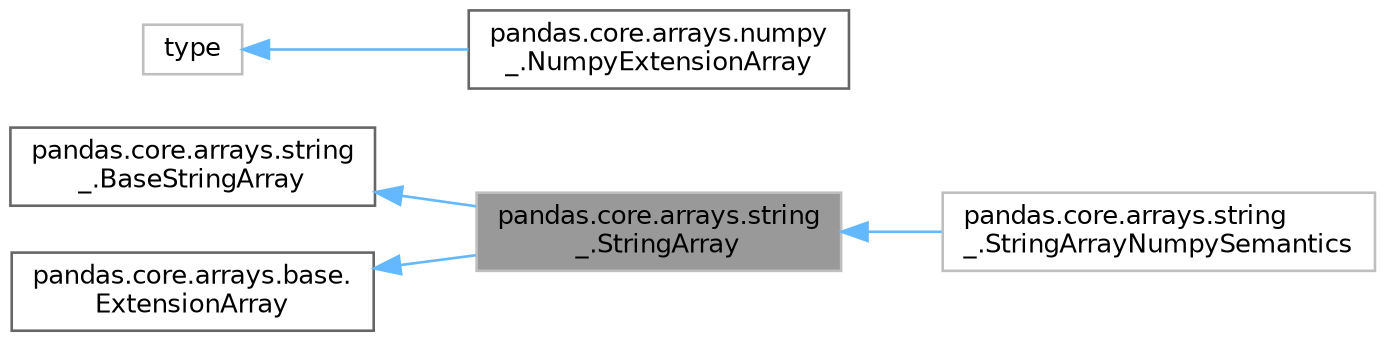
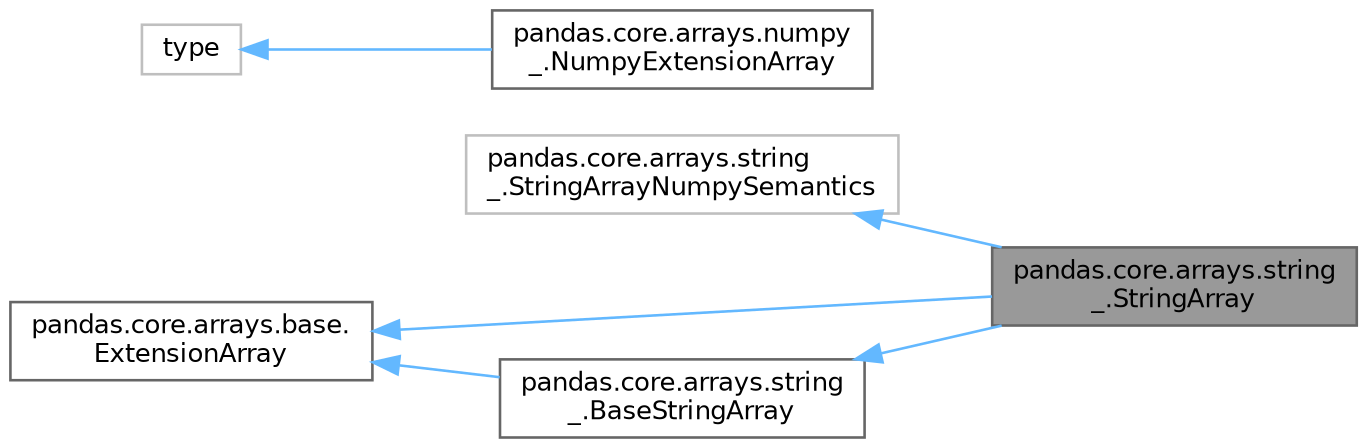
(659, 232) -> (1174, 286)
(905, 232) -> (941, 233)
none -> (449, 371)
